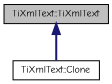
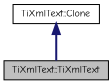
(56, 47) -> (56, 47)
